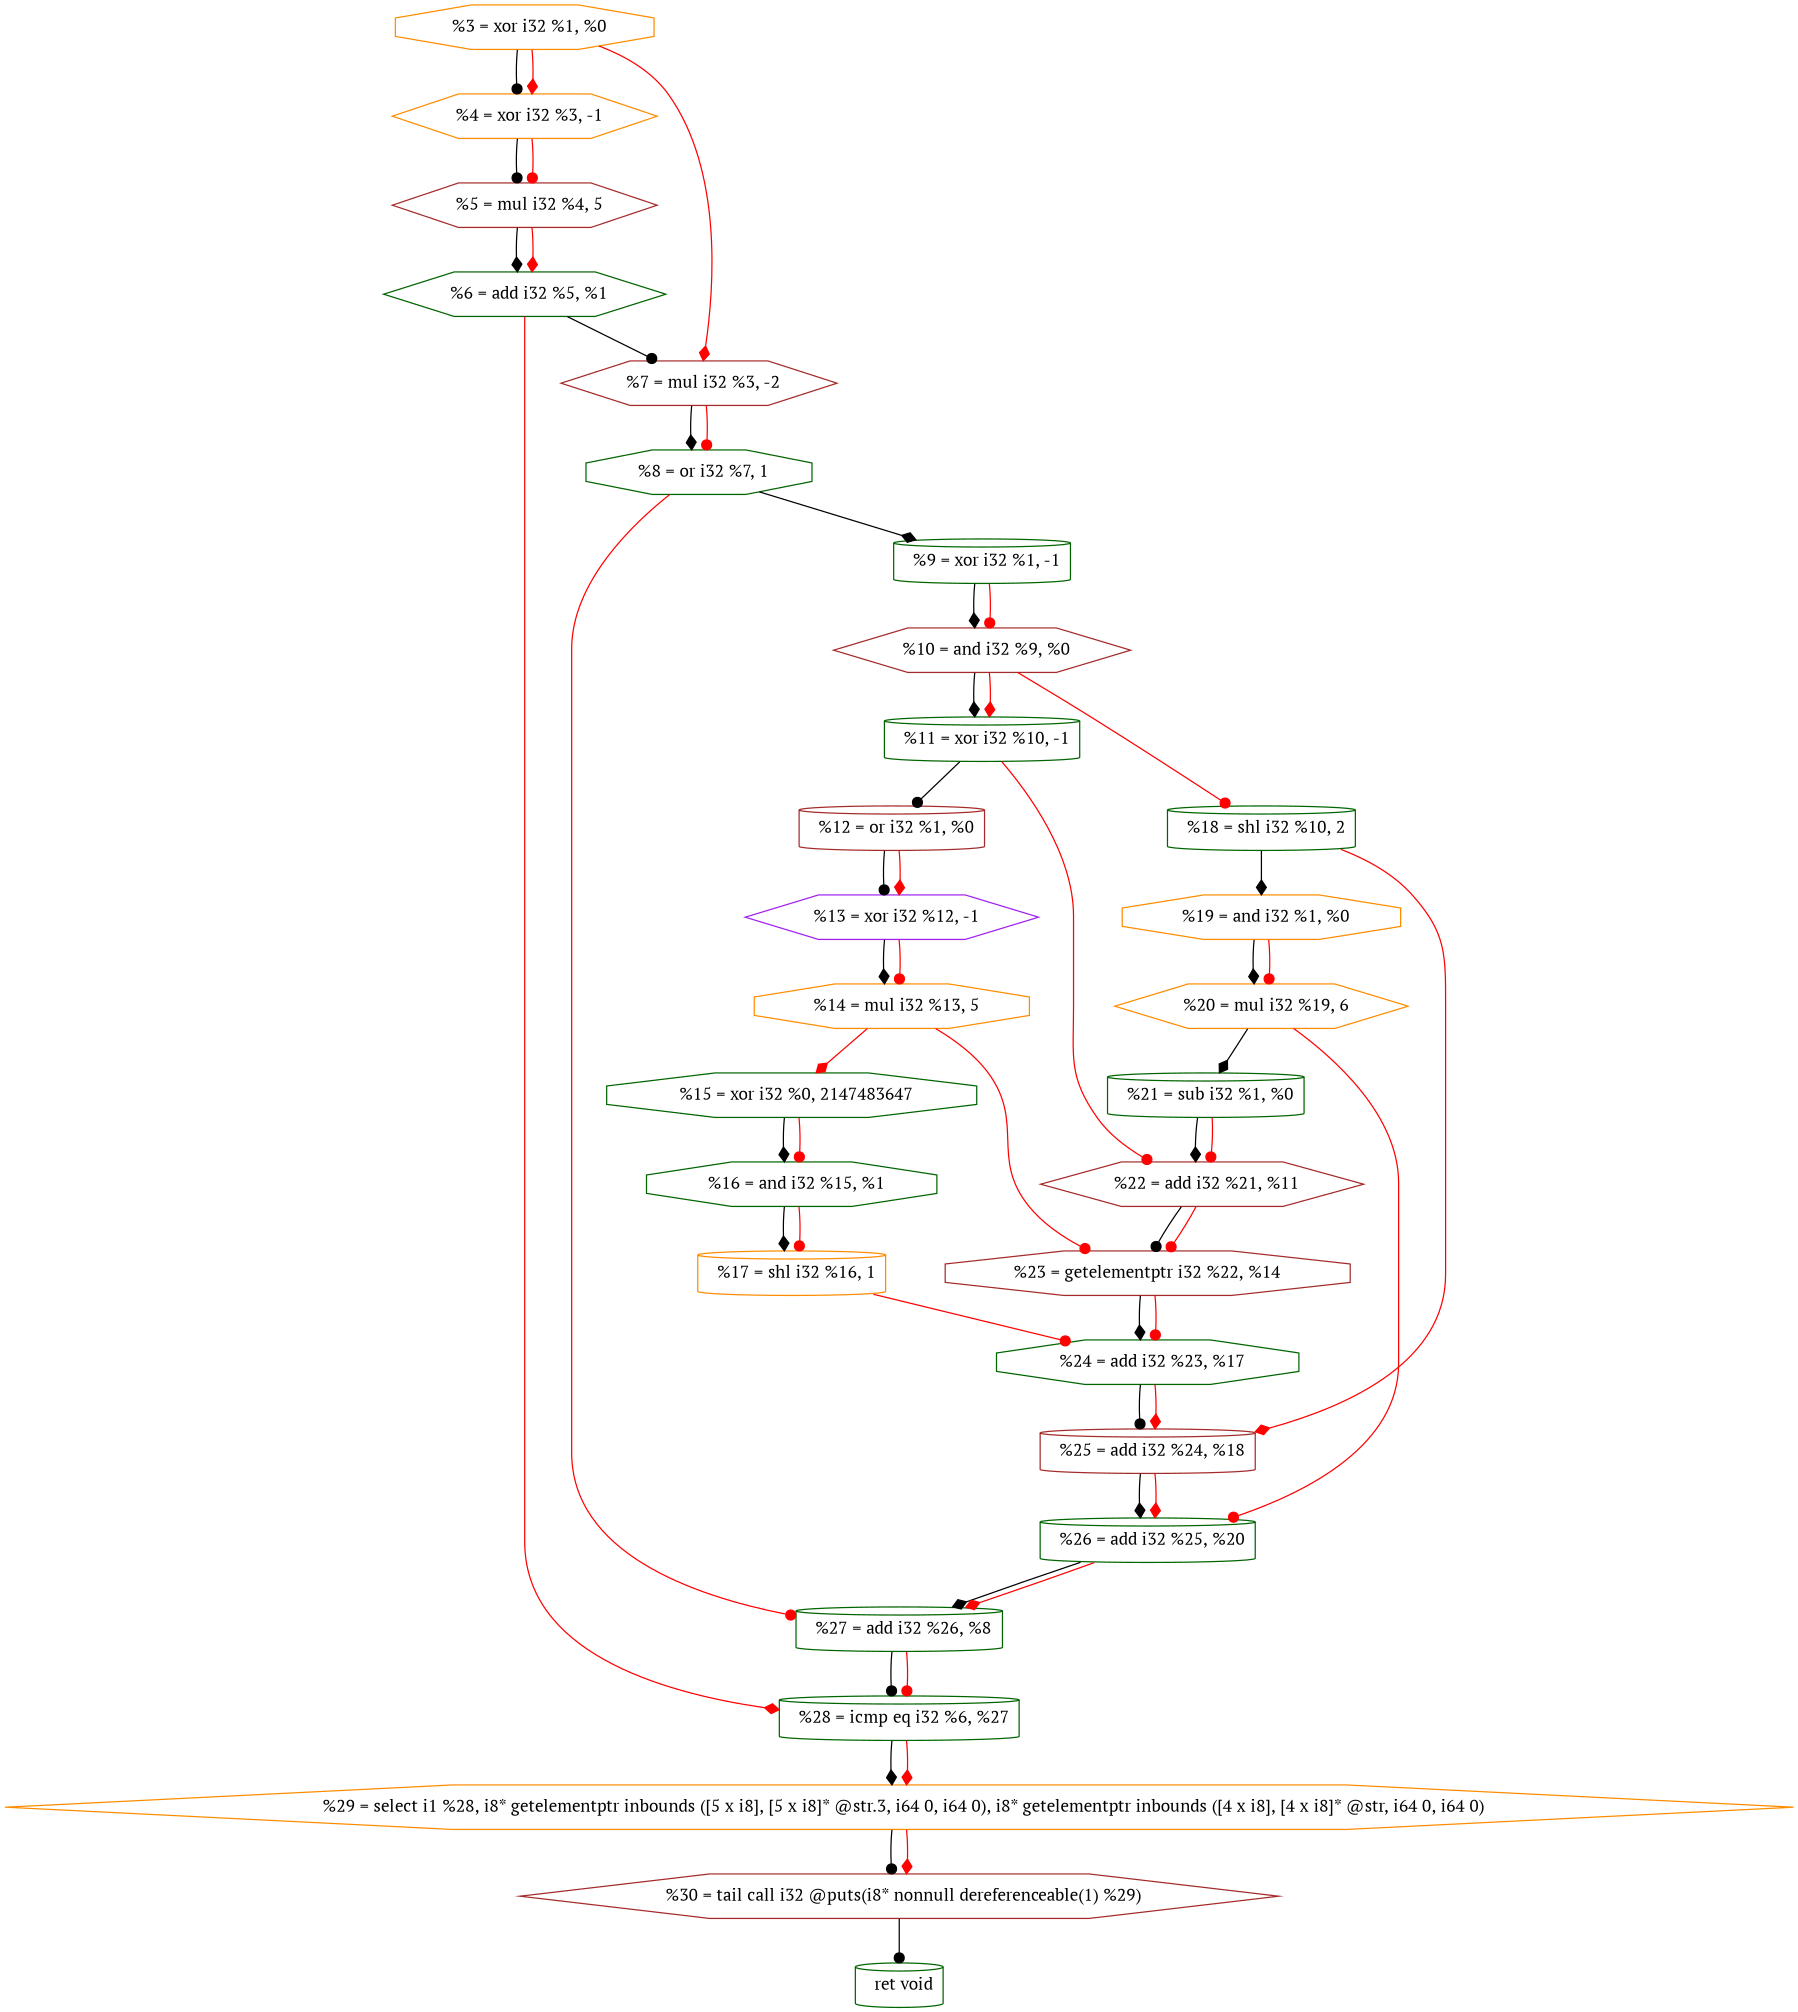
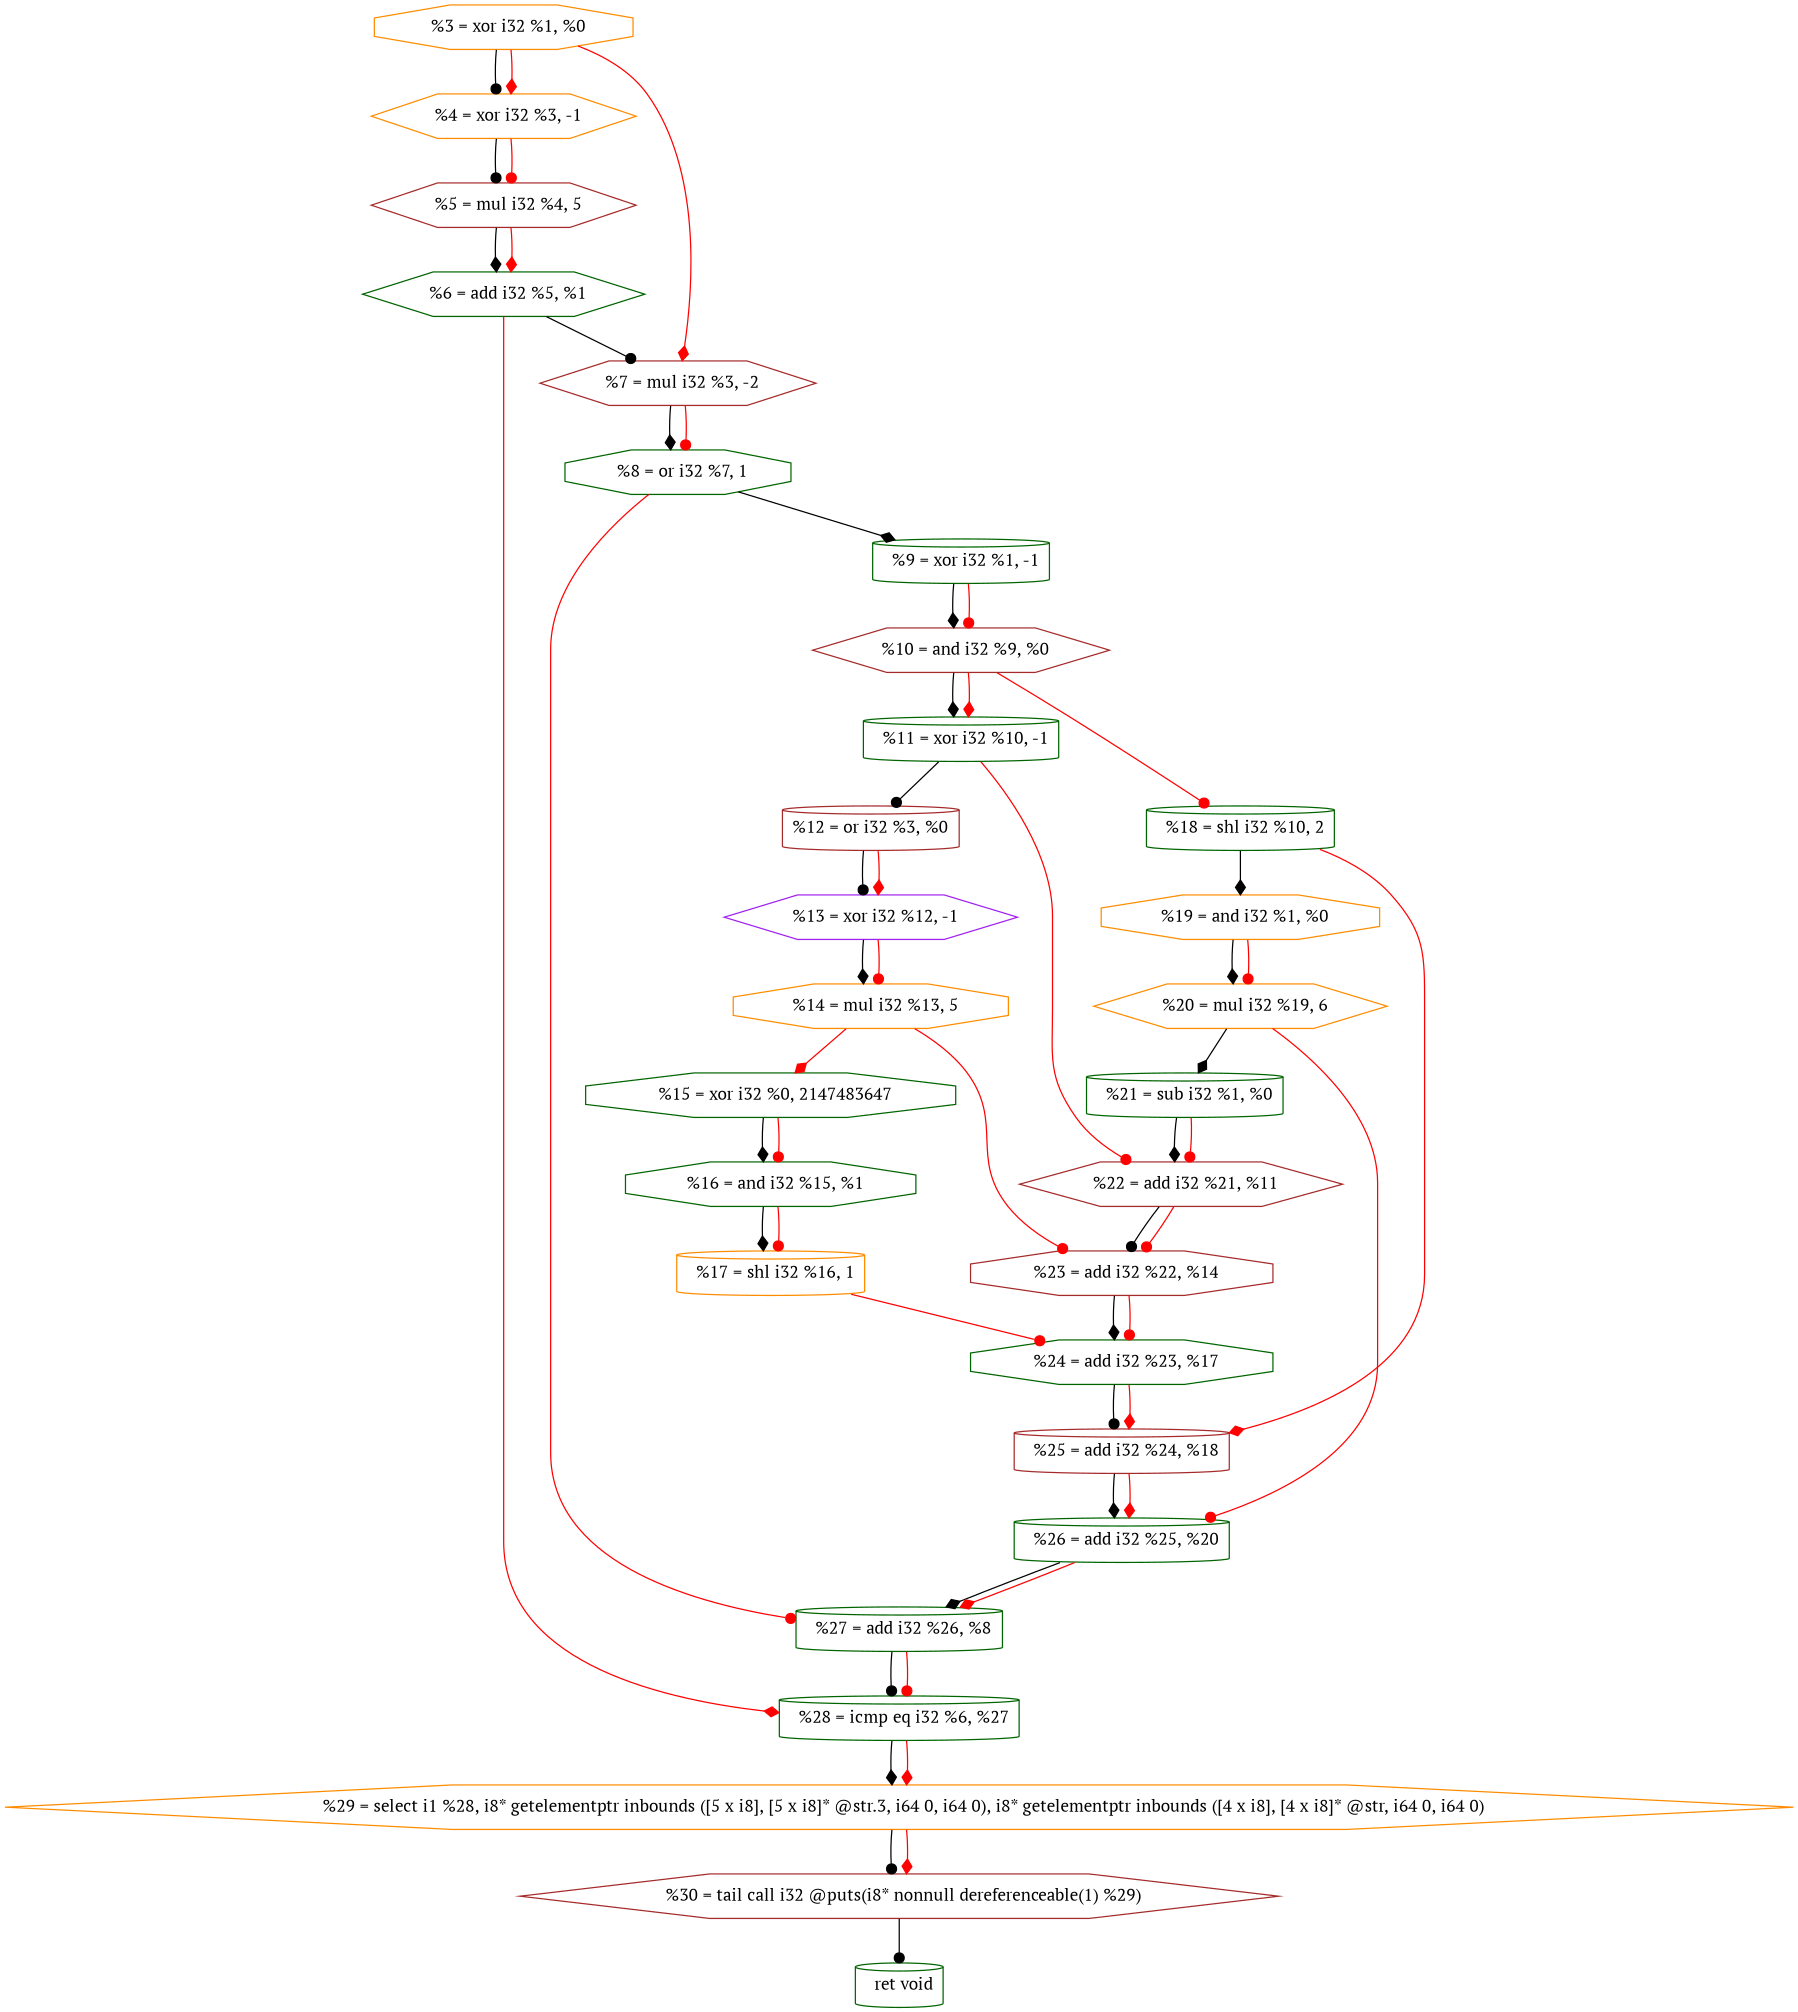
(892, 828) -> (871, 828)
(1148, 1273) -> (1122, 1273)
